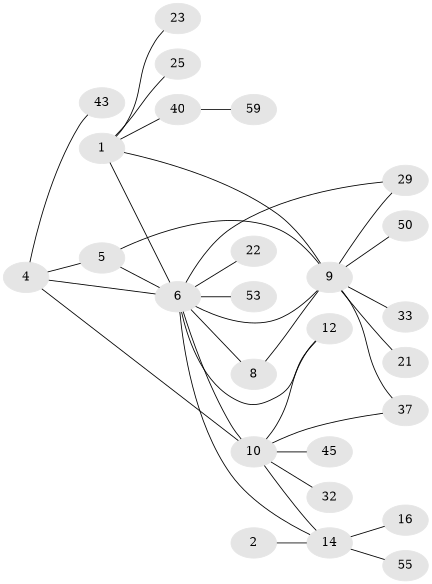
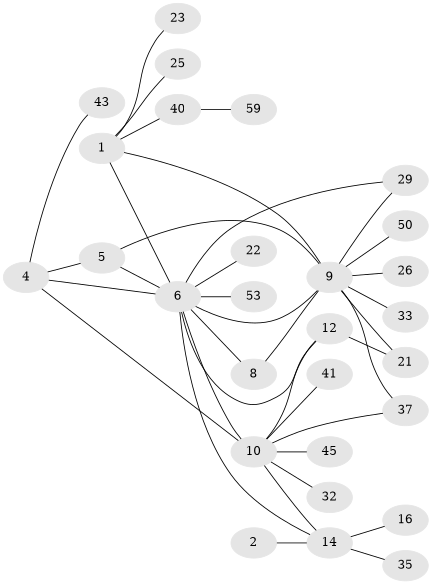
none -> (406, 271)
none -> (373, 348)
none -> (330, 374)
(406, 566) -> (406, 566)
